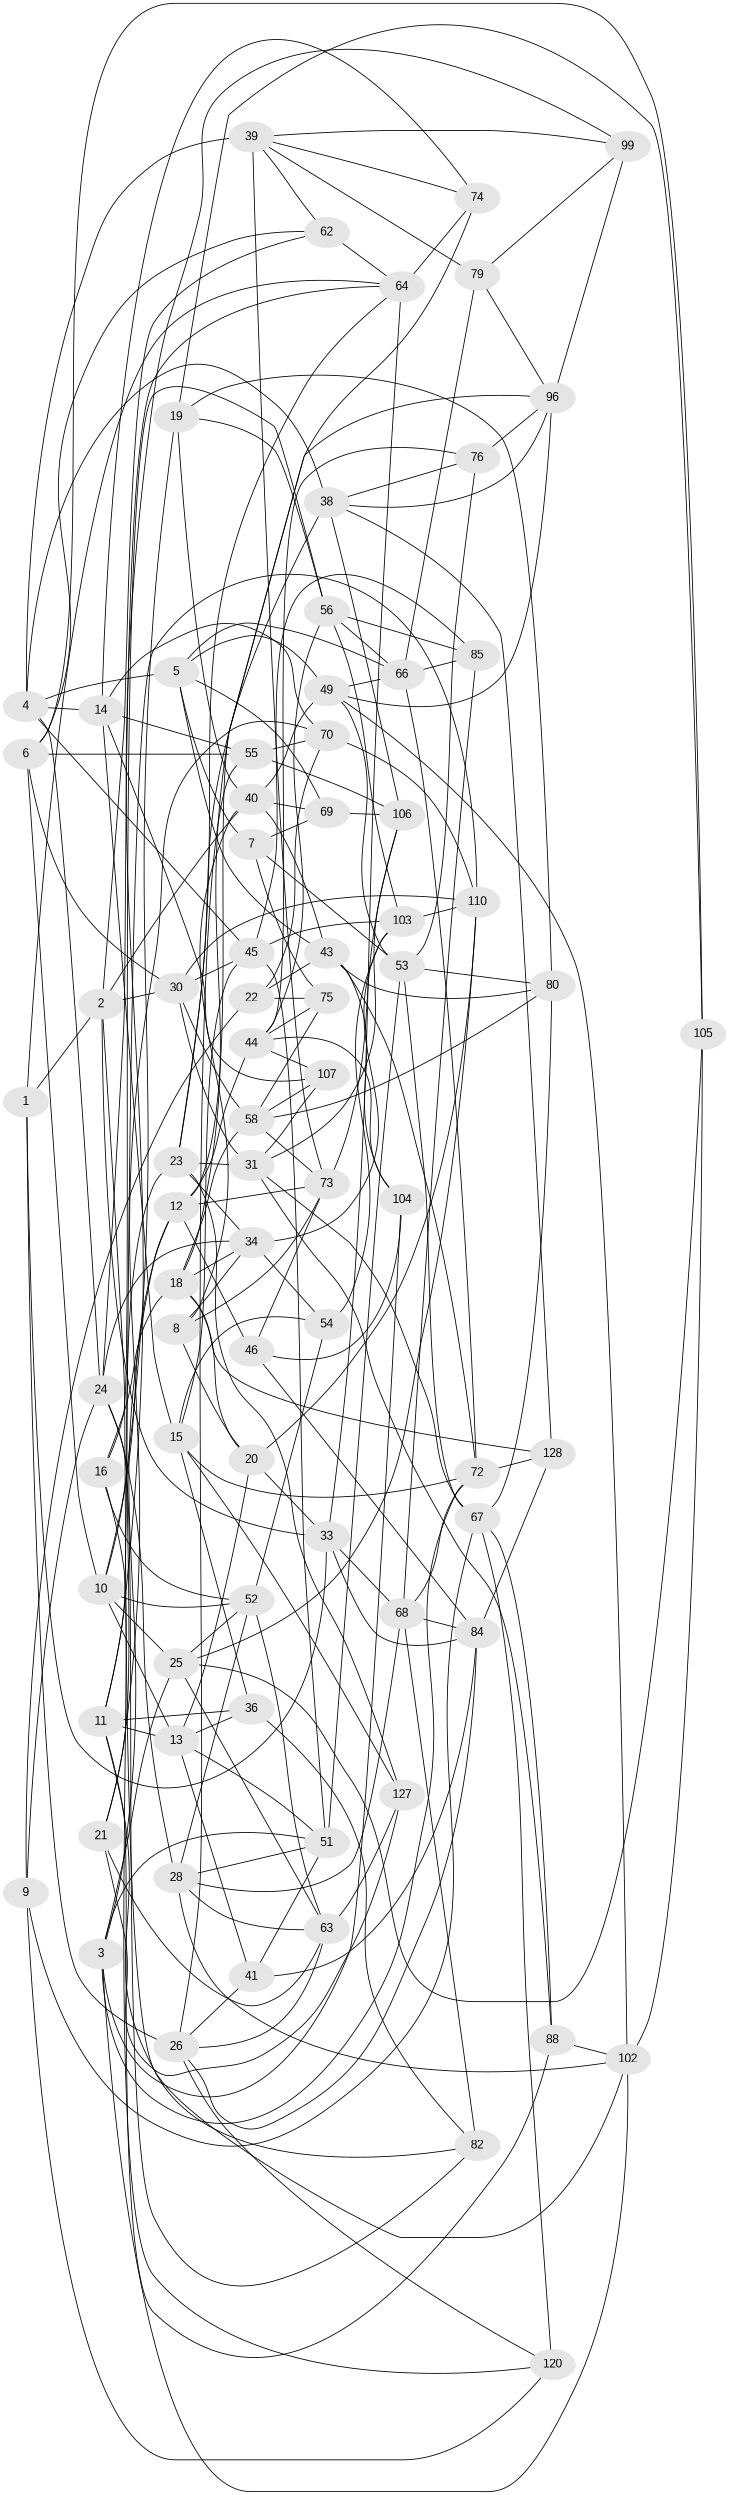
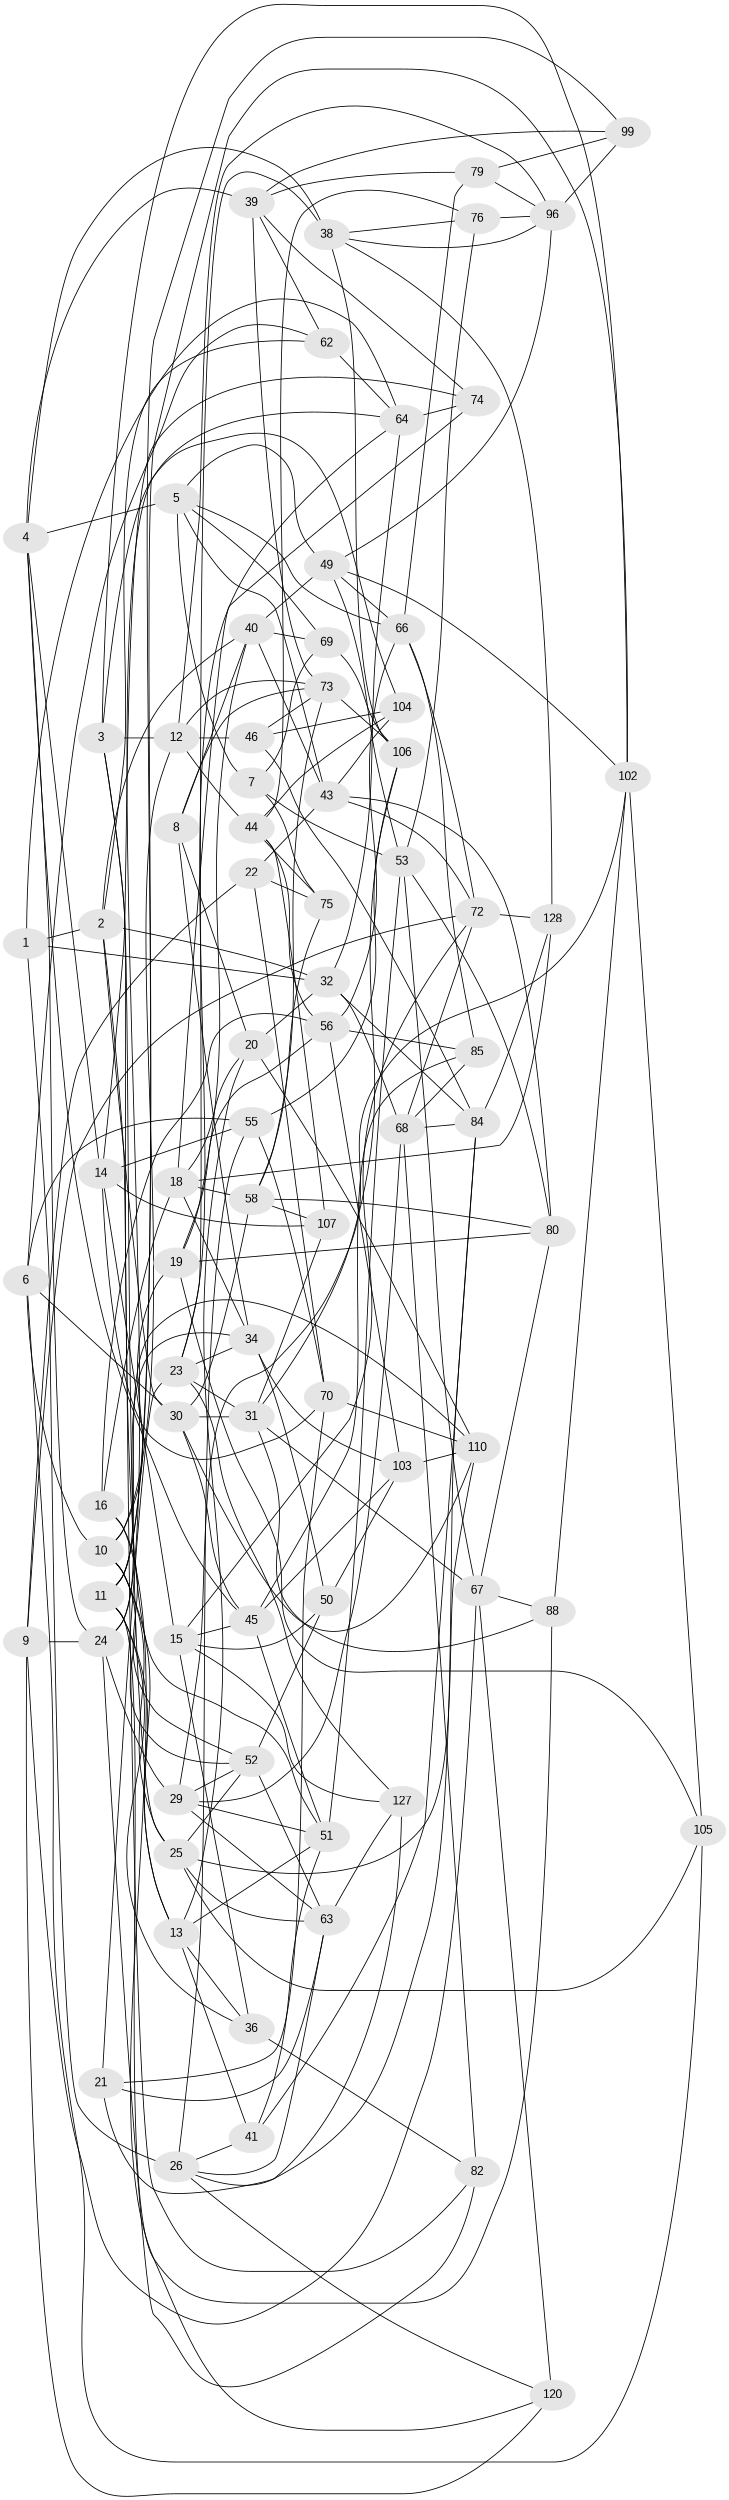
(327, 1324) -> (327, 1601)
(327, 1537) -> (327, 982)
(176, 1878) -> (176, 1800)
(396, 1951) -> (70, 1182)
